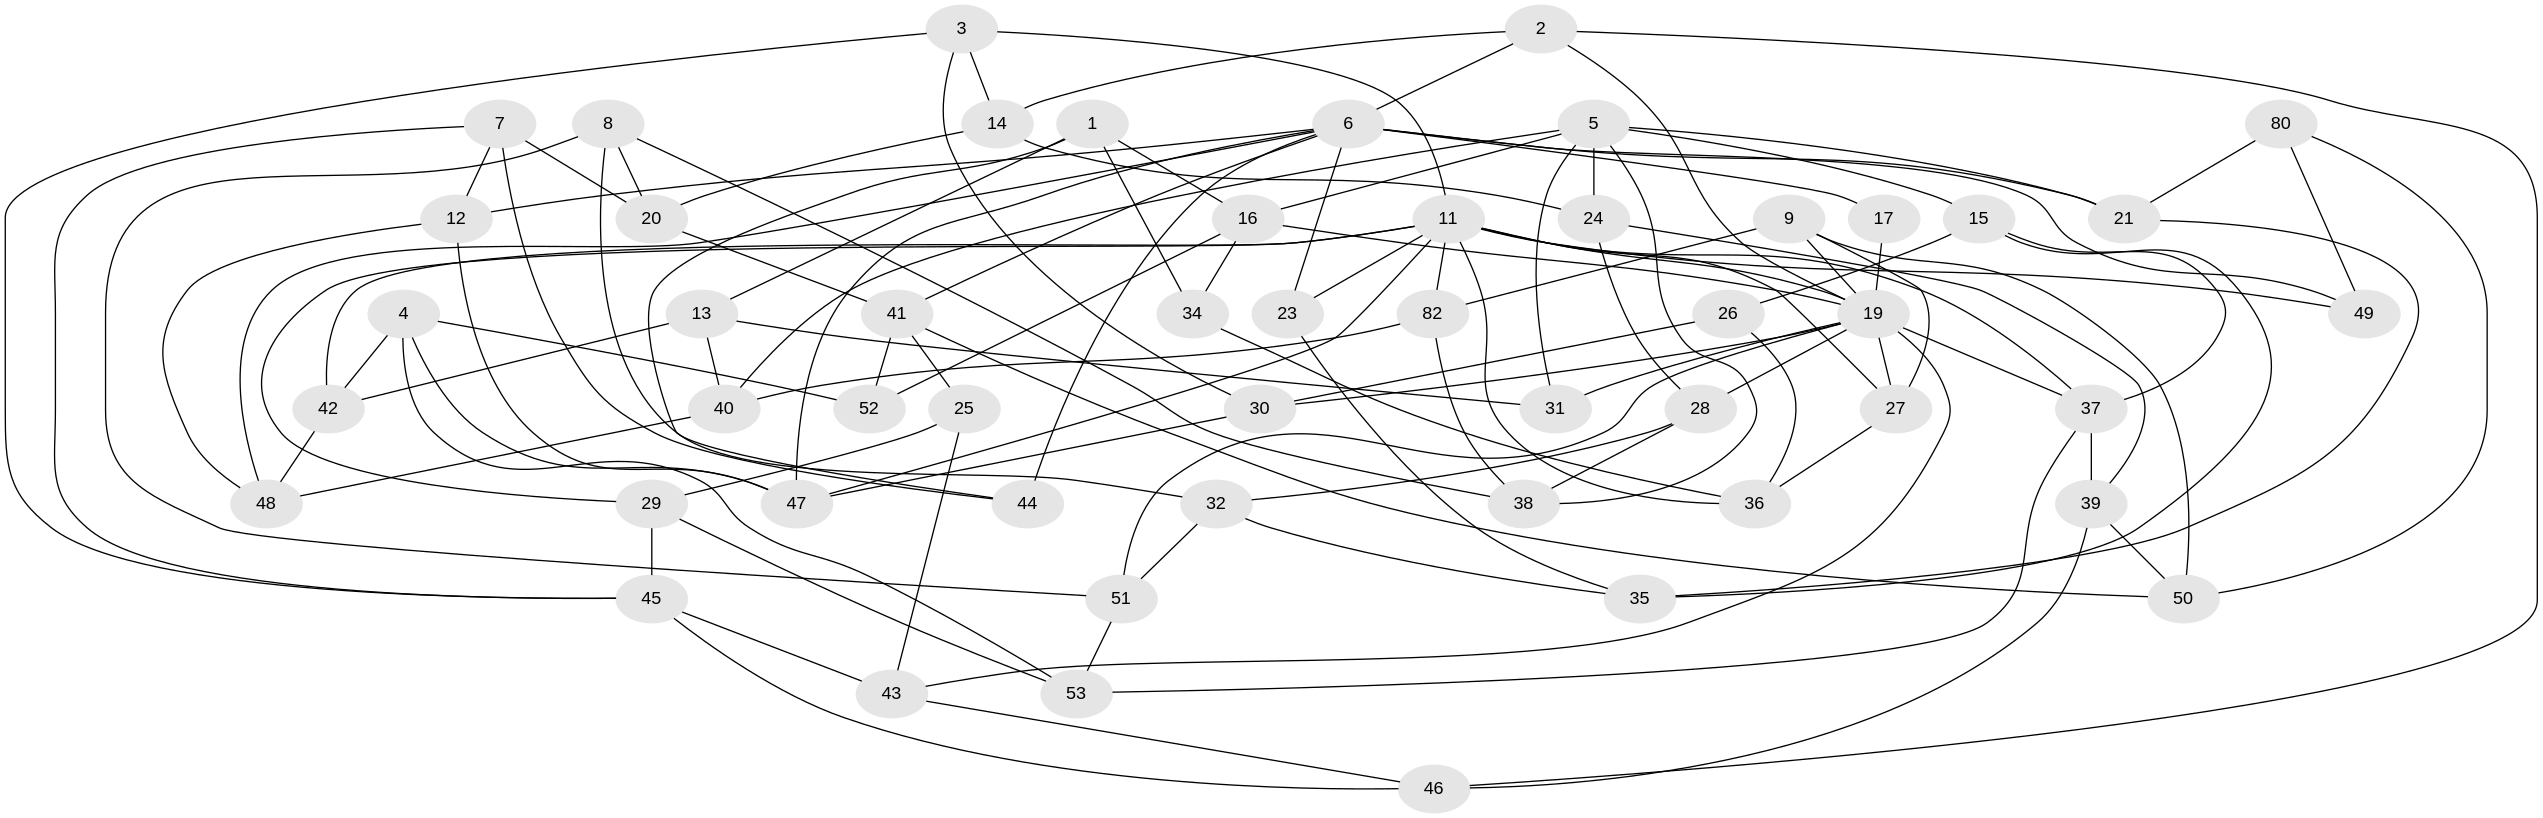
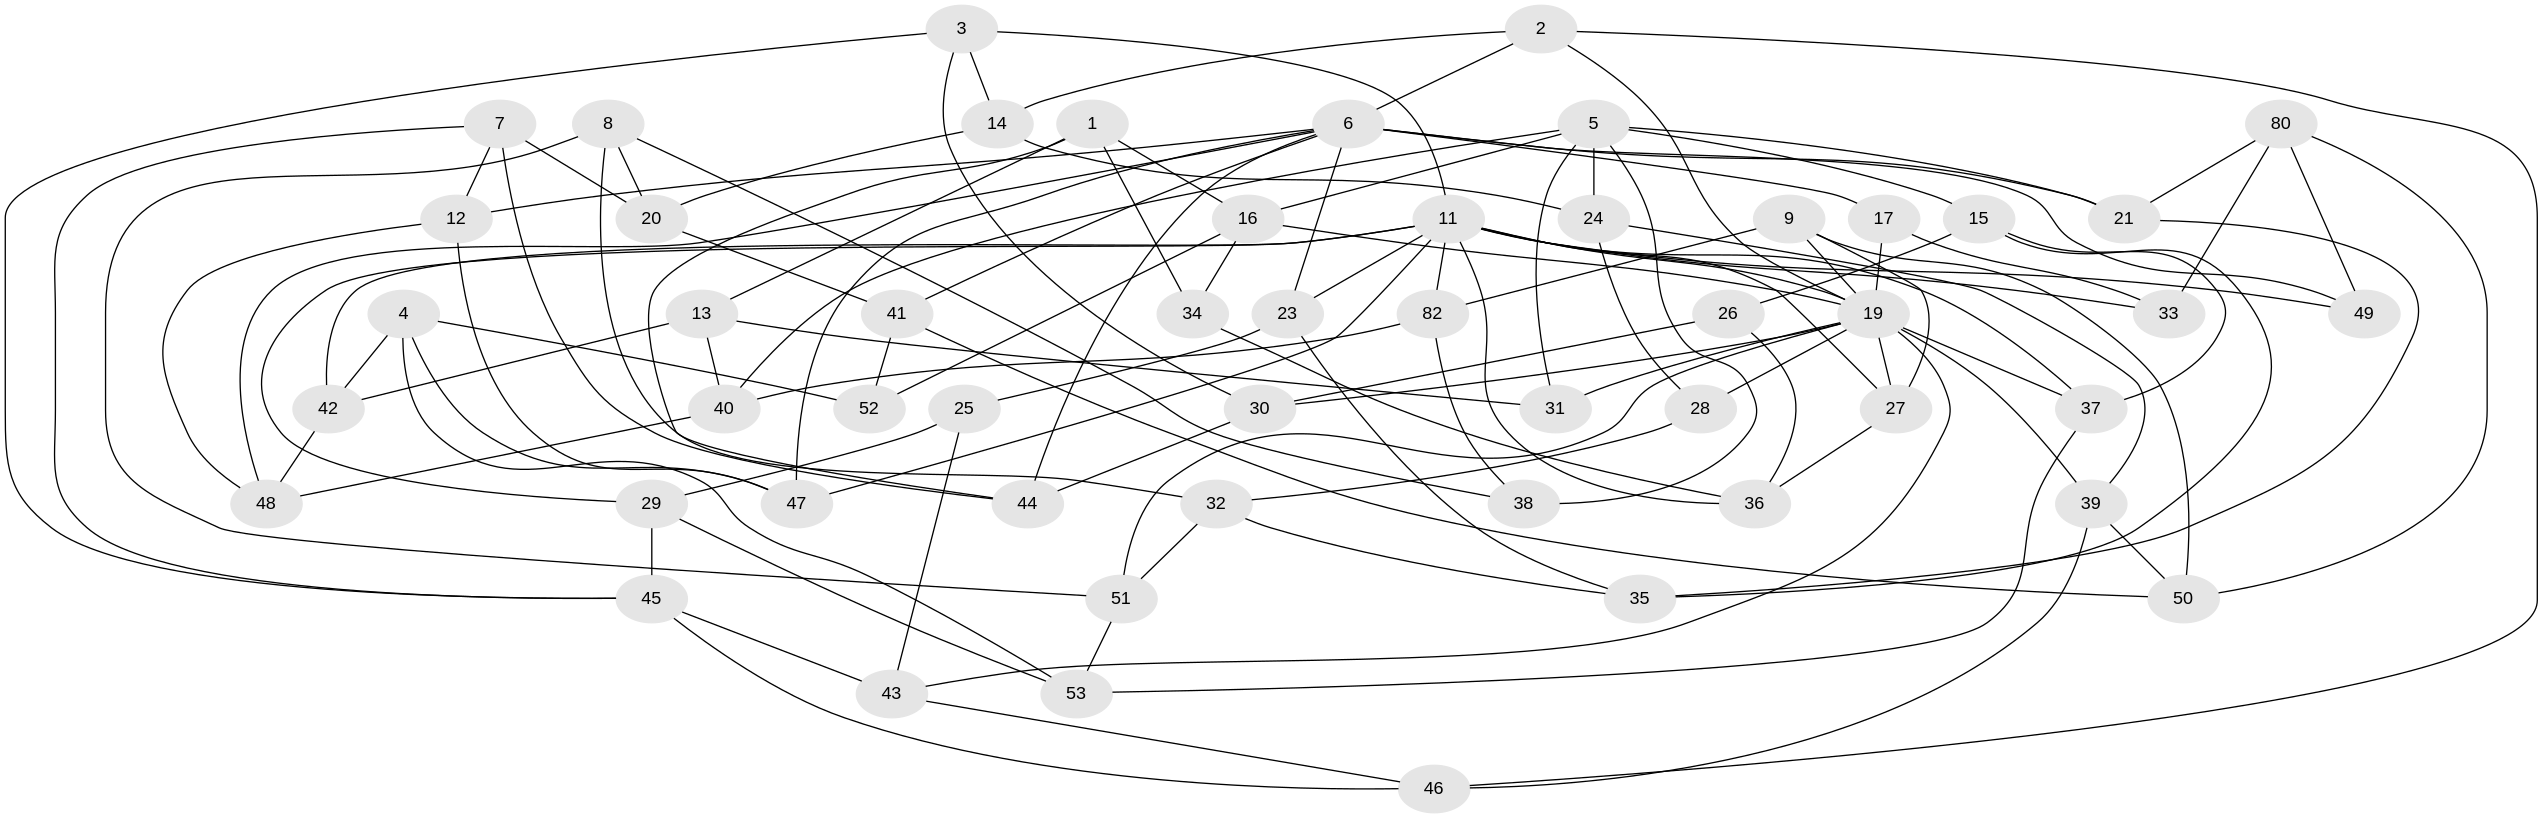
none -> (2169, 314)
(931, 362) -> (1097, 377)
(1613, 456) -> none
(1028, 457) -> (1144, 457)
(2091, 457) -> (1998, 395)
